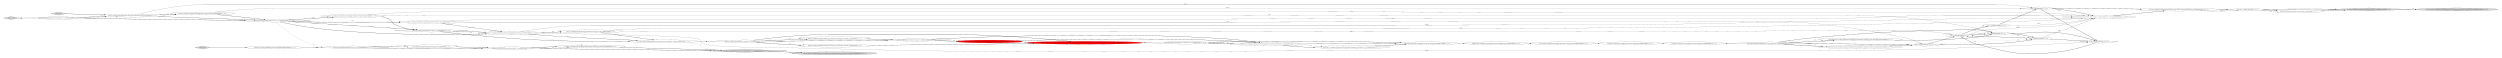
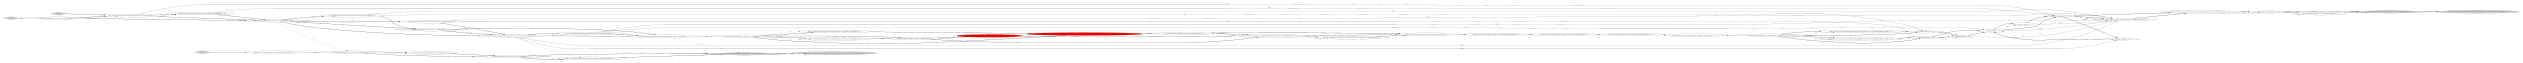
(2054, 32) -> none
(1978, 34) -> (2030, 27)
(2069, 40) -> none
